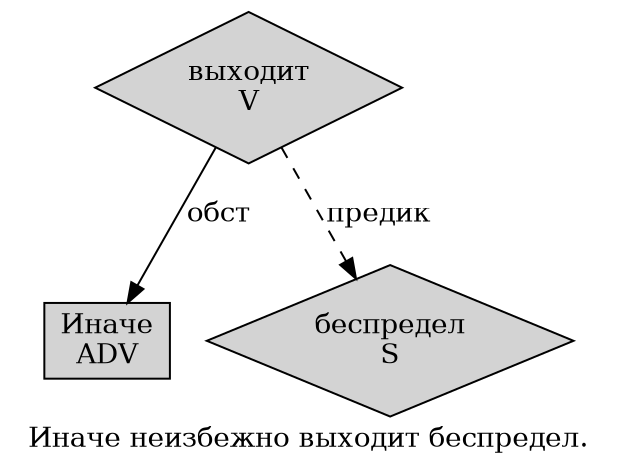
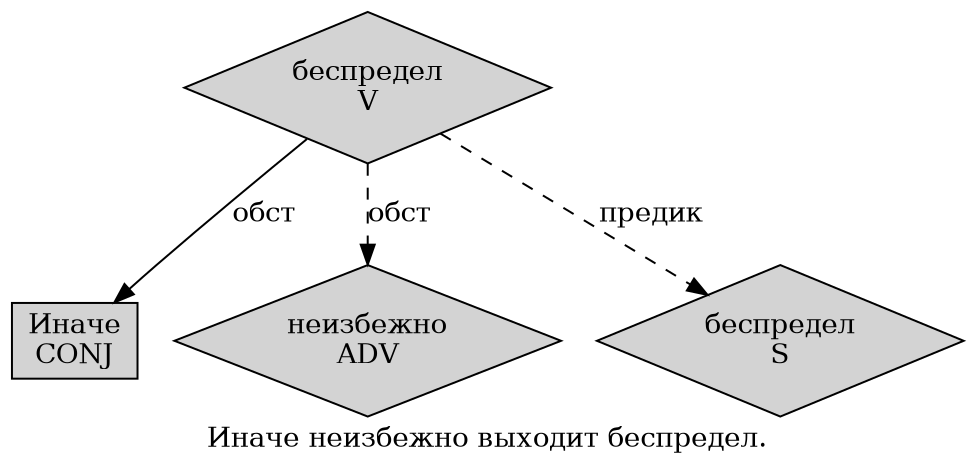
(249, 88) -> (368, 88)
(107, 341) -> (75, 341)
none -> (368, 341)
